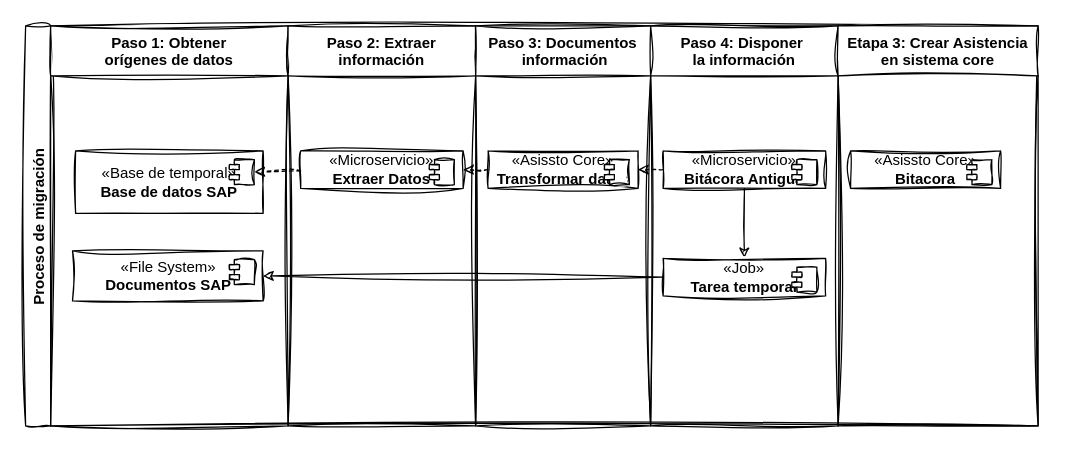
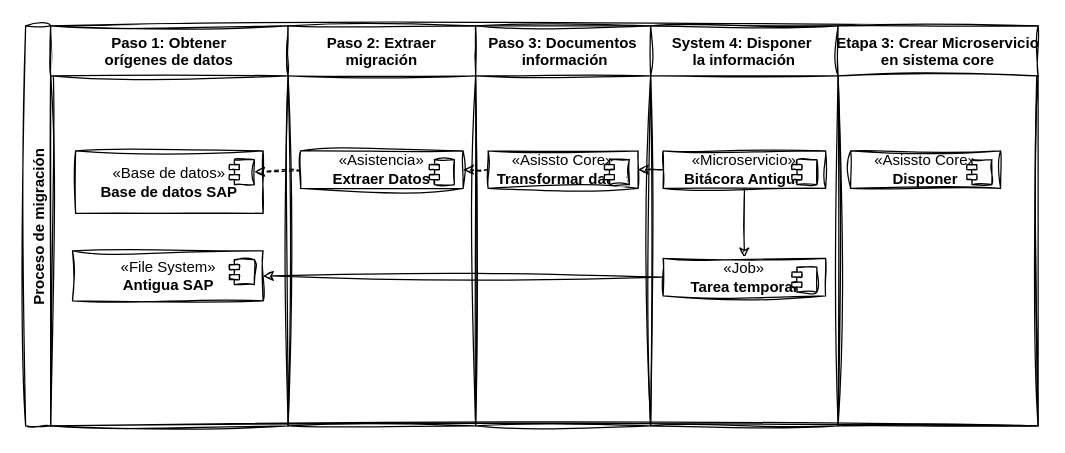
(381, 43) -> (381, 43)
(744, 43) -> (744, 43)
(938, 43) -> (938, 43)
(382, 169) -> (382, 169)
(654, 169) -> (654, 169)
(926, 169) -> (926, 169)
(169, 182) -> (169, 182)
(169, 276) -> (169, 276)
